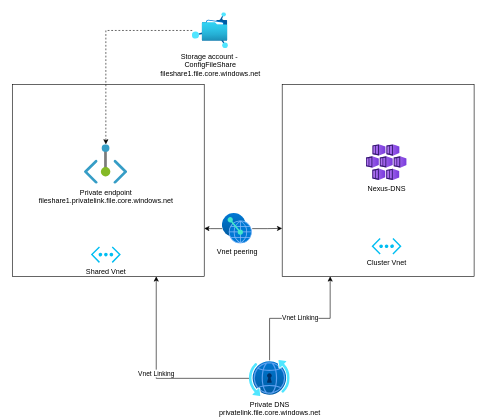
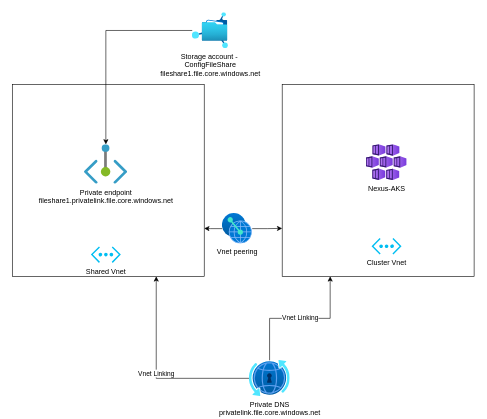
(106, 42) -> (106, 42)
(387, 189) -> (387, 189)
